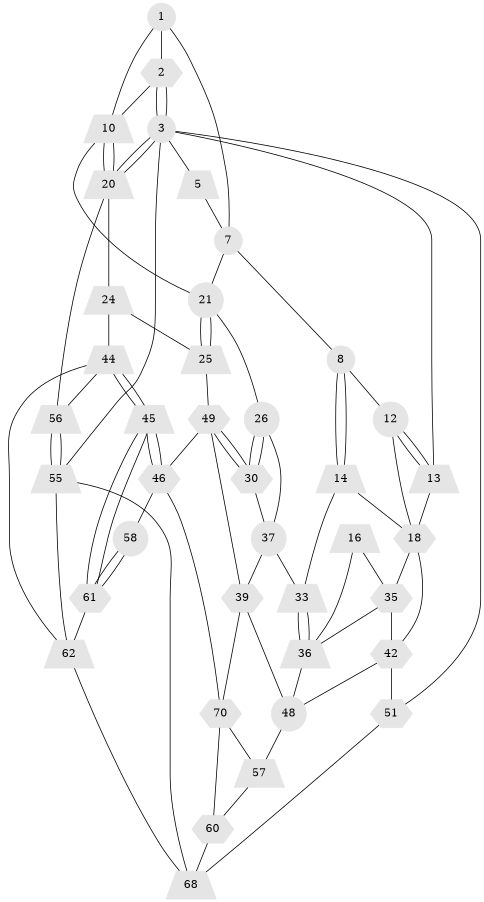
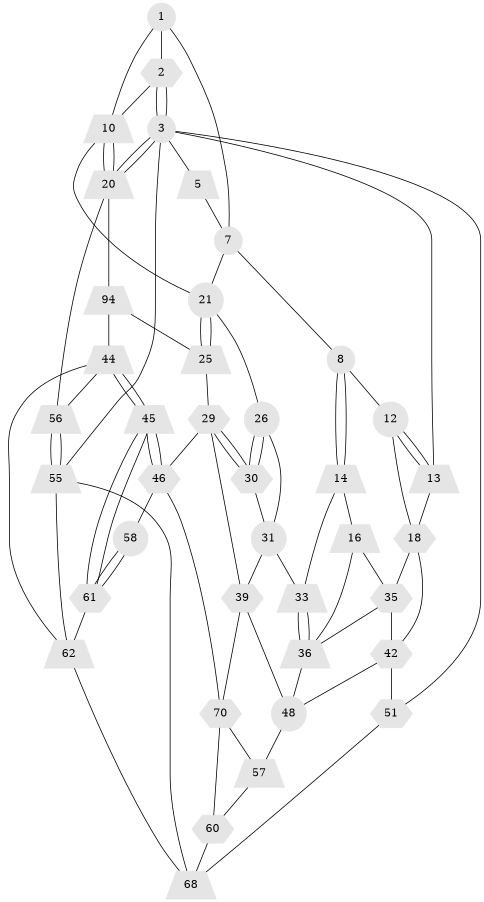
(109, 300) -> (109, 300)
(209, 419) -> (209, 419)
(380, 510) -> (348, 509)
(269, 539) -> (269, 539)
